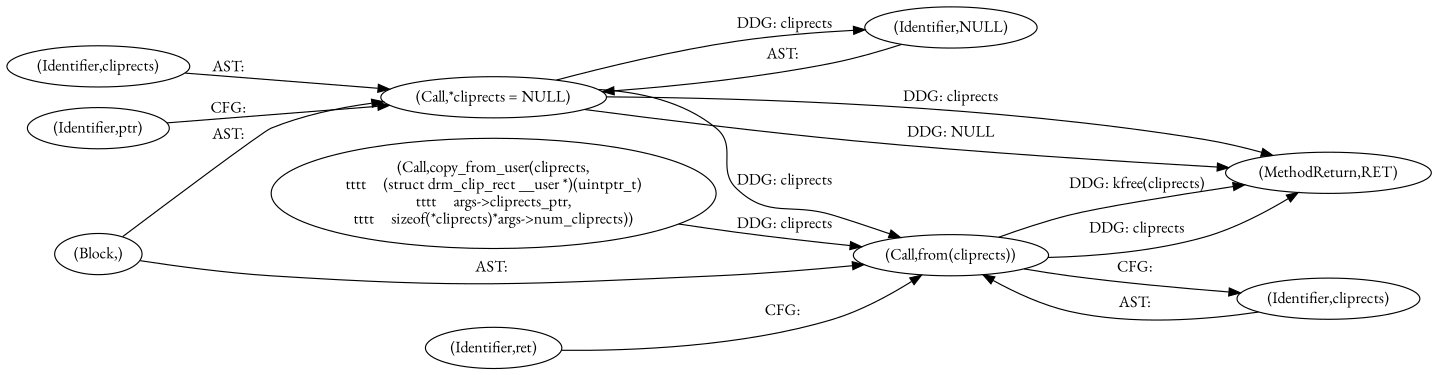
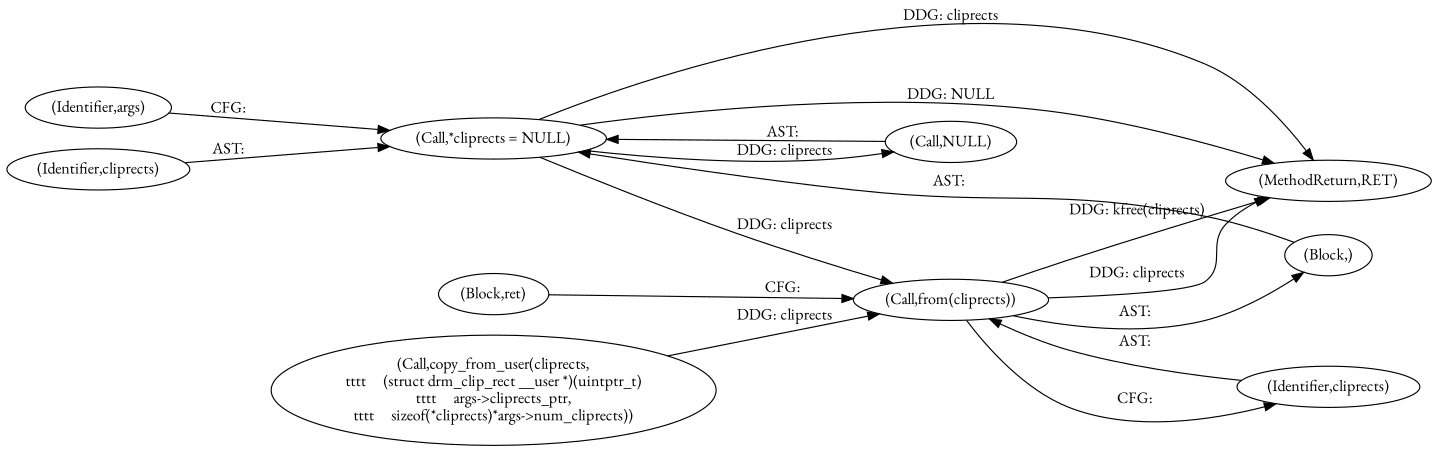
(951, 27) -> (951, 142)
(98, 128) -> (98, 108)
(496, 284) -> (1158, 328)
(494, 348) -> (494, 294)
